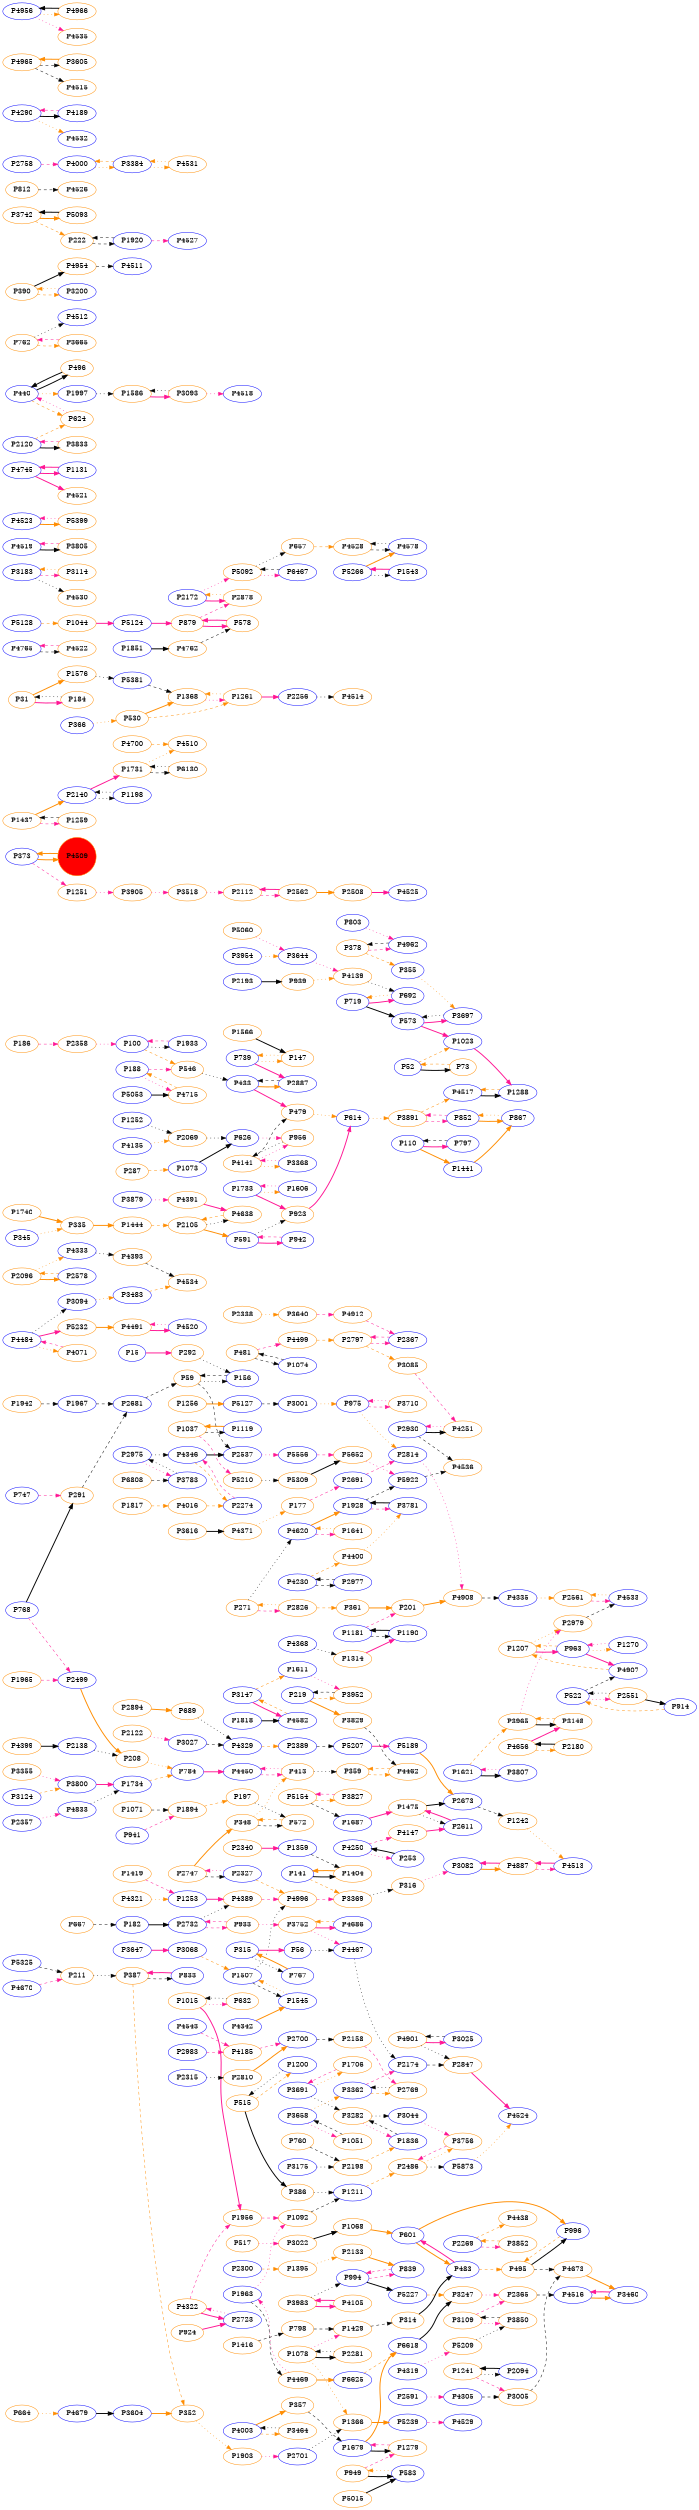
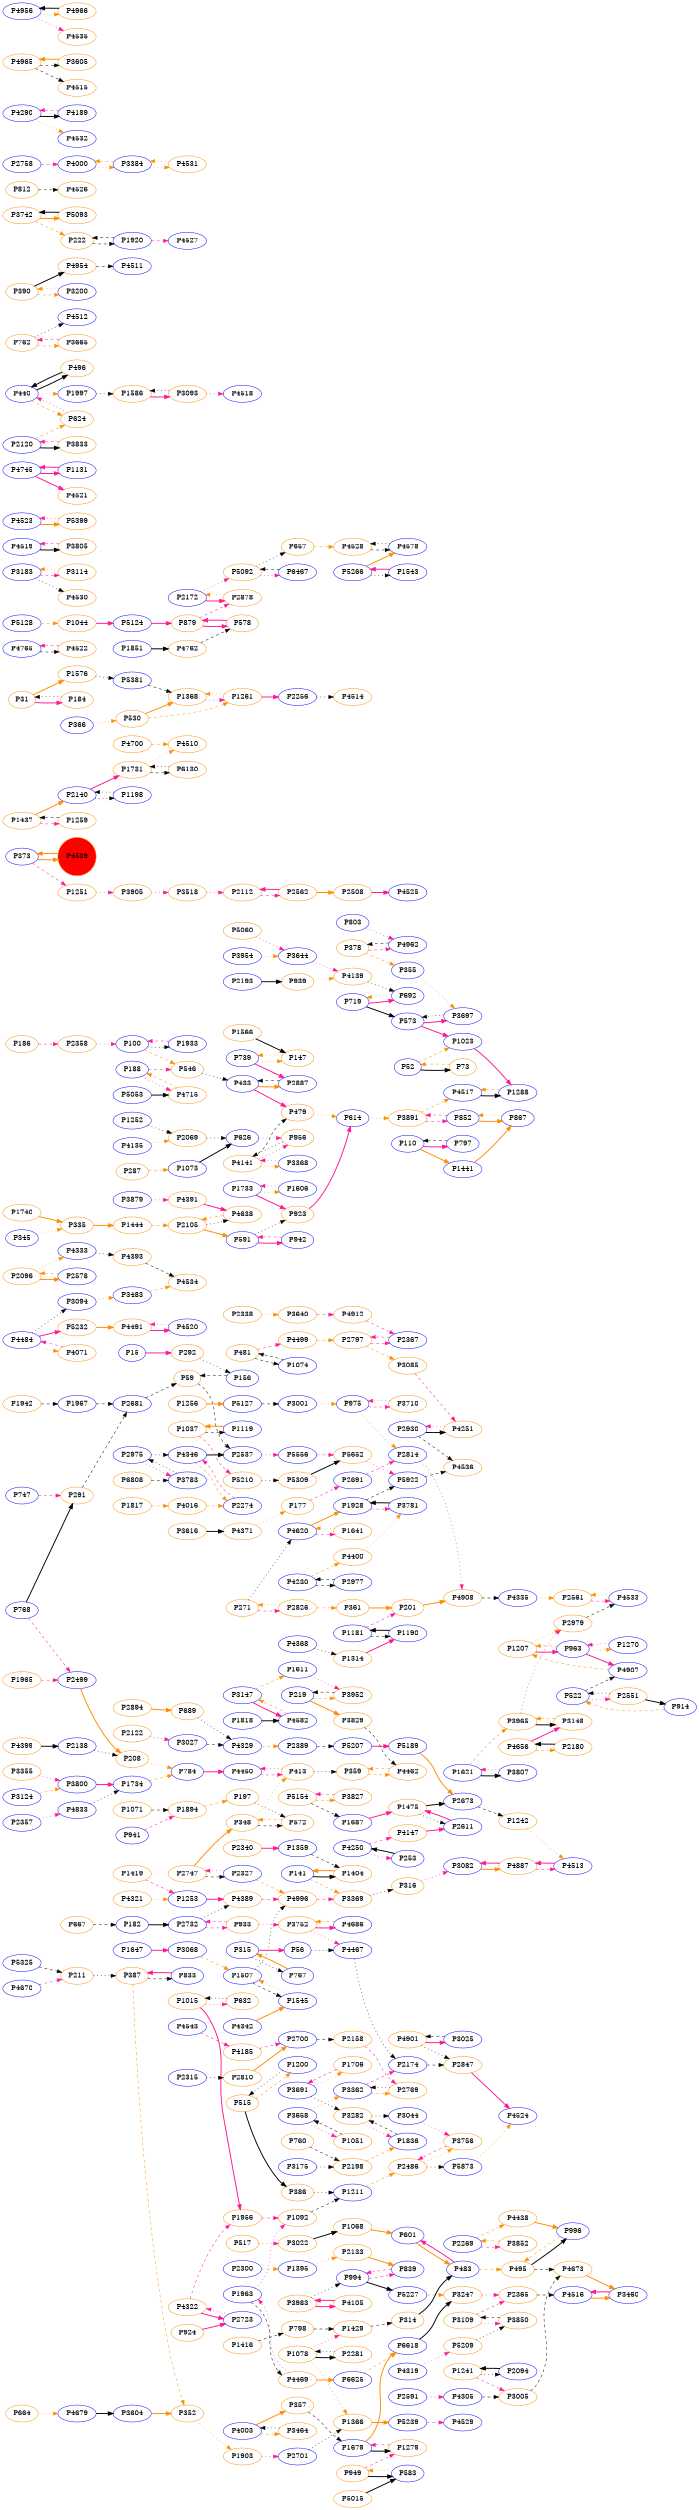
(211, 1382) -> none
(132, 1950) -> (132, 1950)
(187, 2052) -> none
(490, 2203) -> (544, 2225)
(298, 2269) -> (298, 2269)
